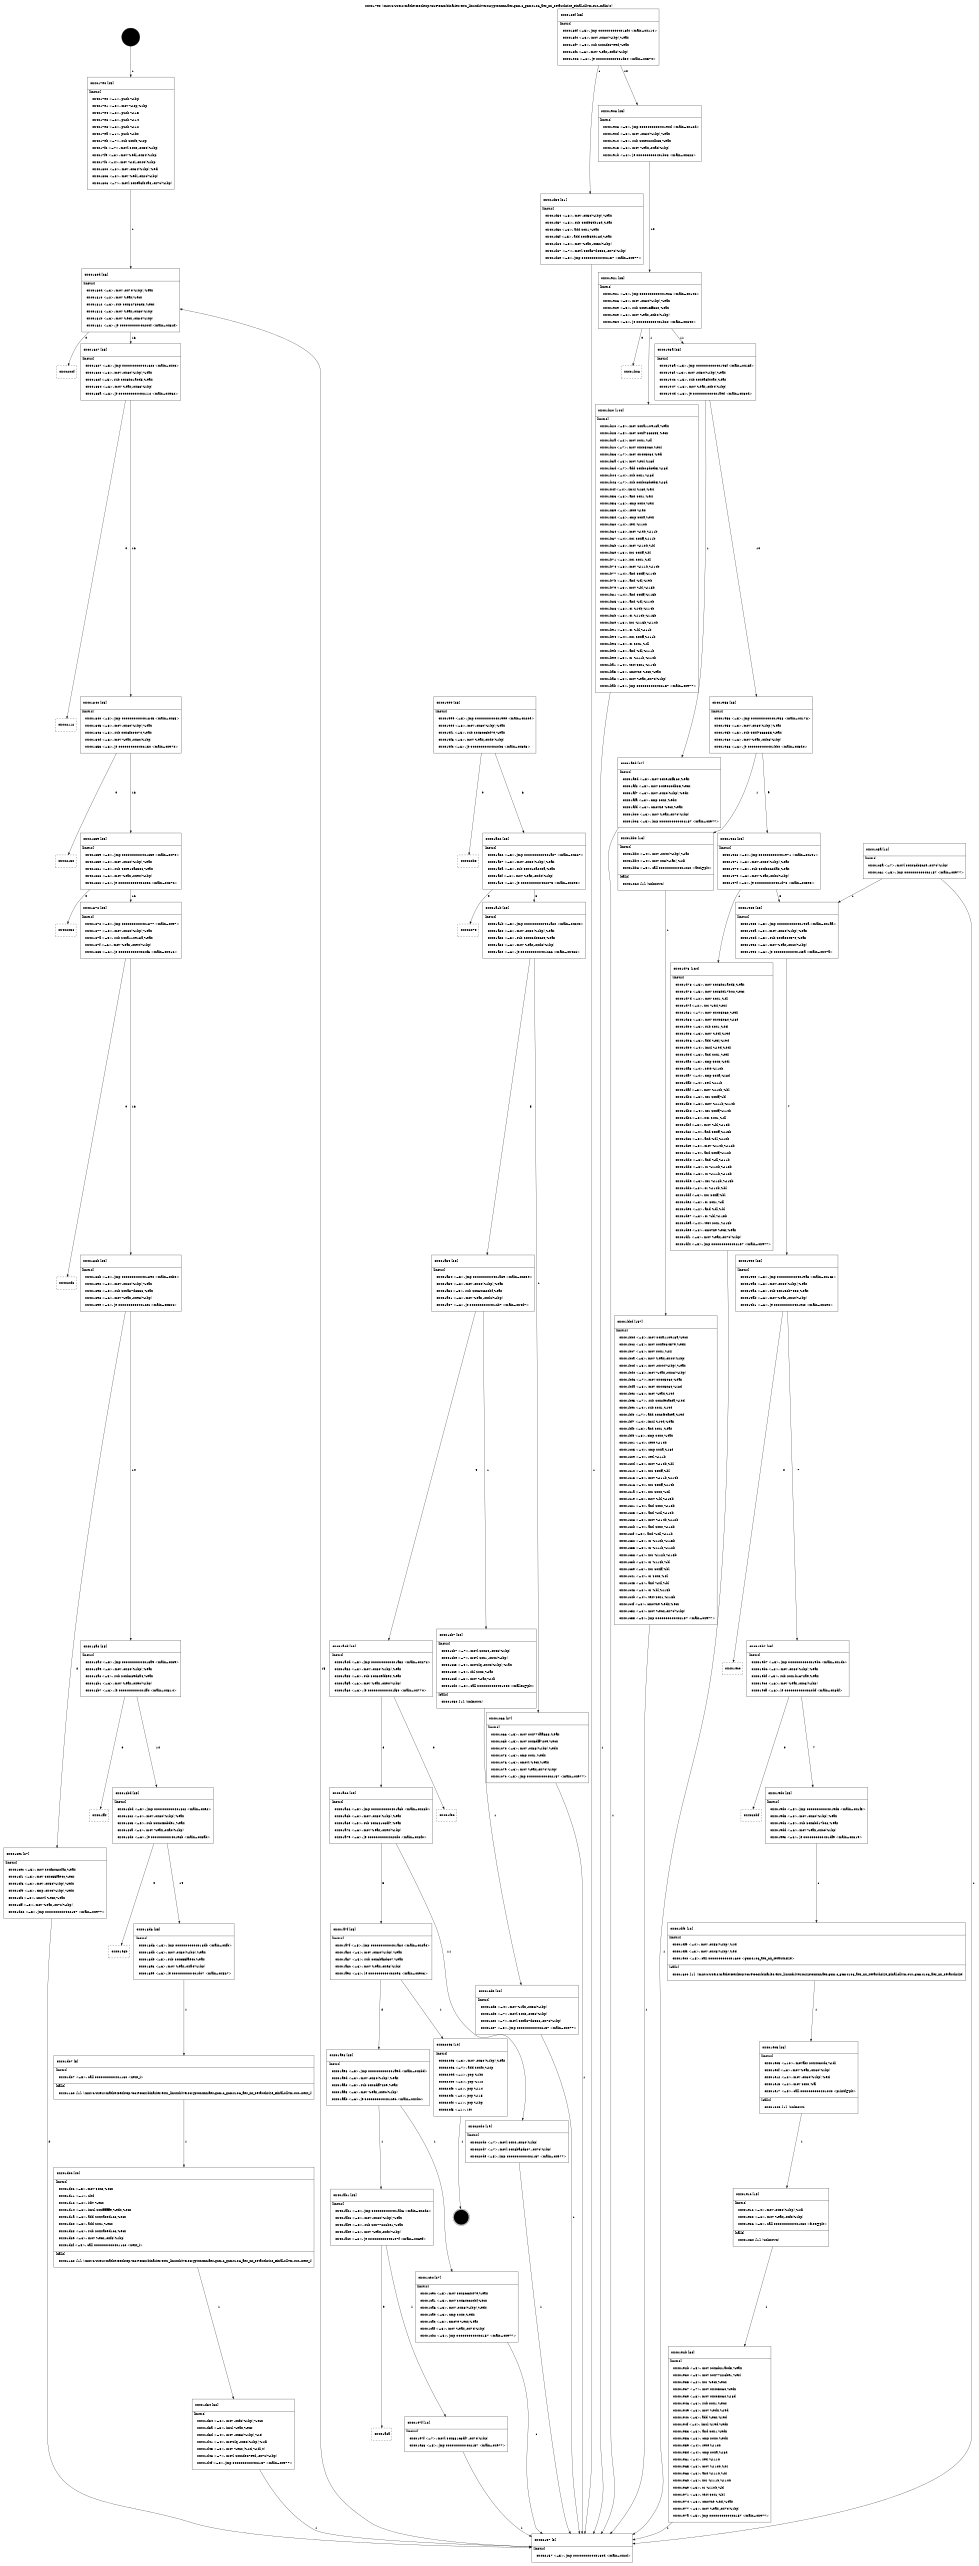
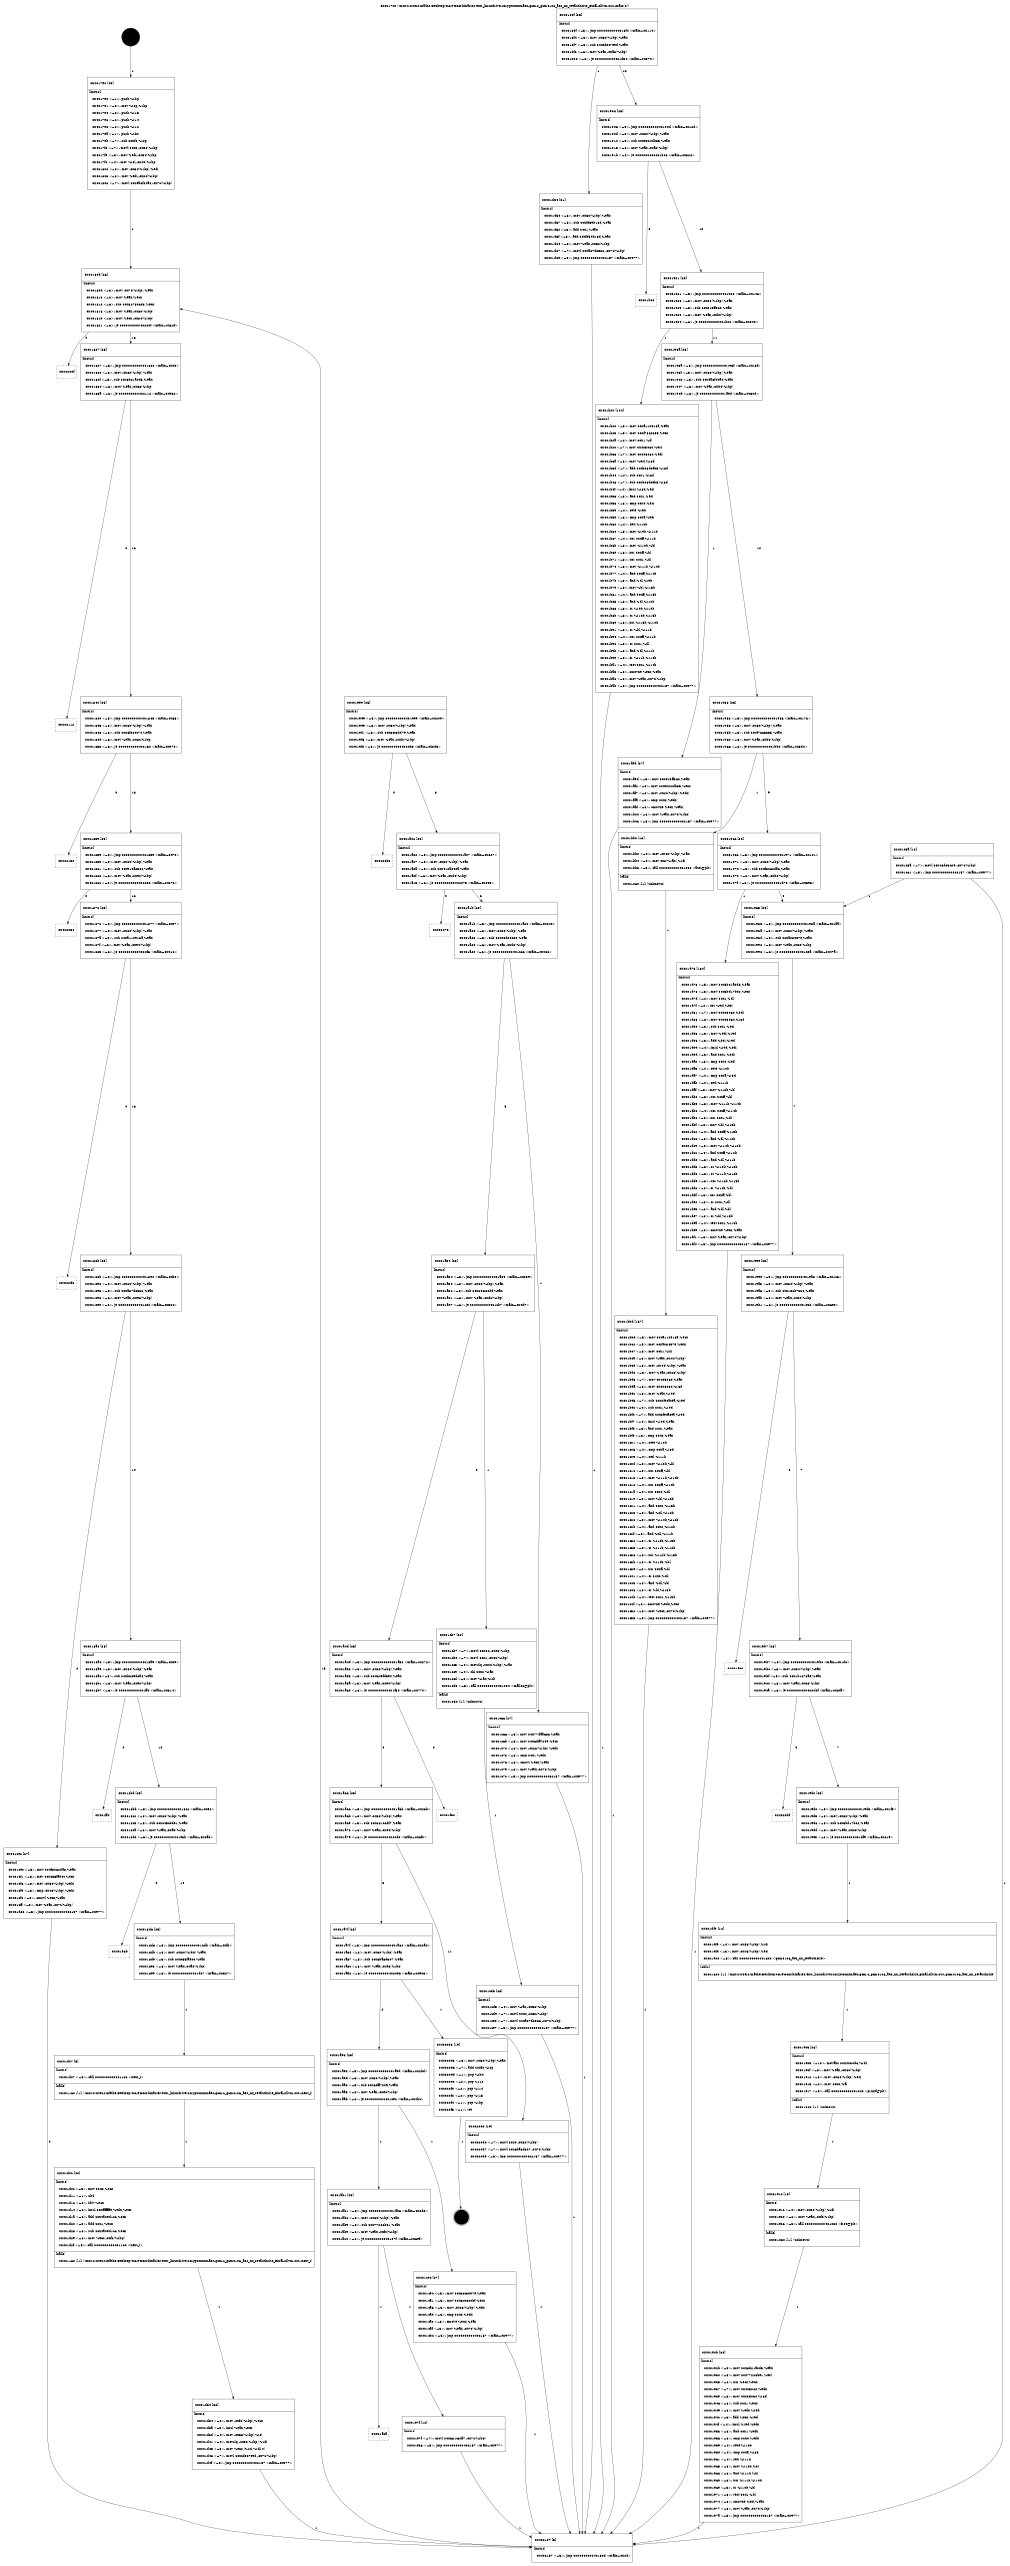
(638, 346) -> (647, 227)
(383, 2307) -> (380, 2307)
